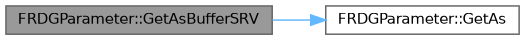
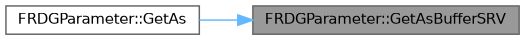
(292, 20) -> (218, 20)
